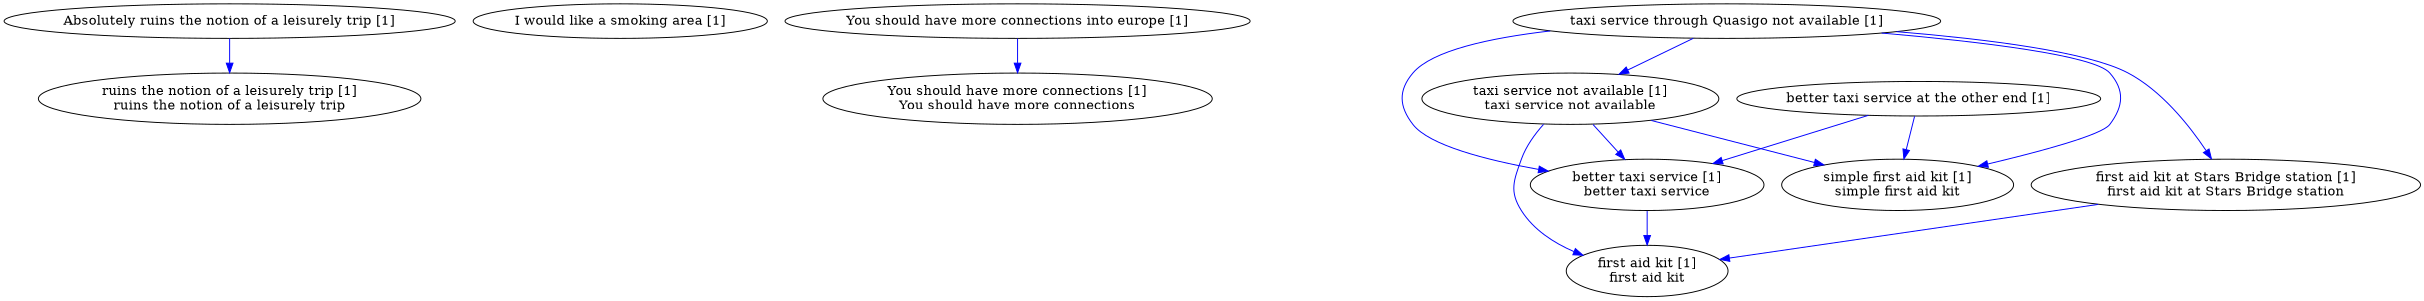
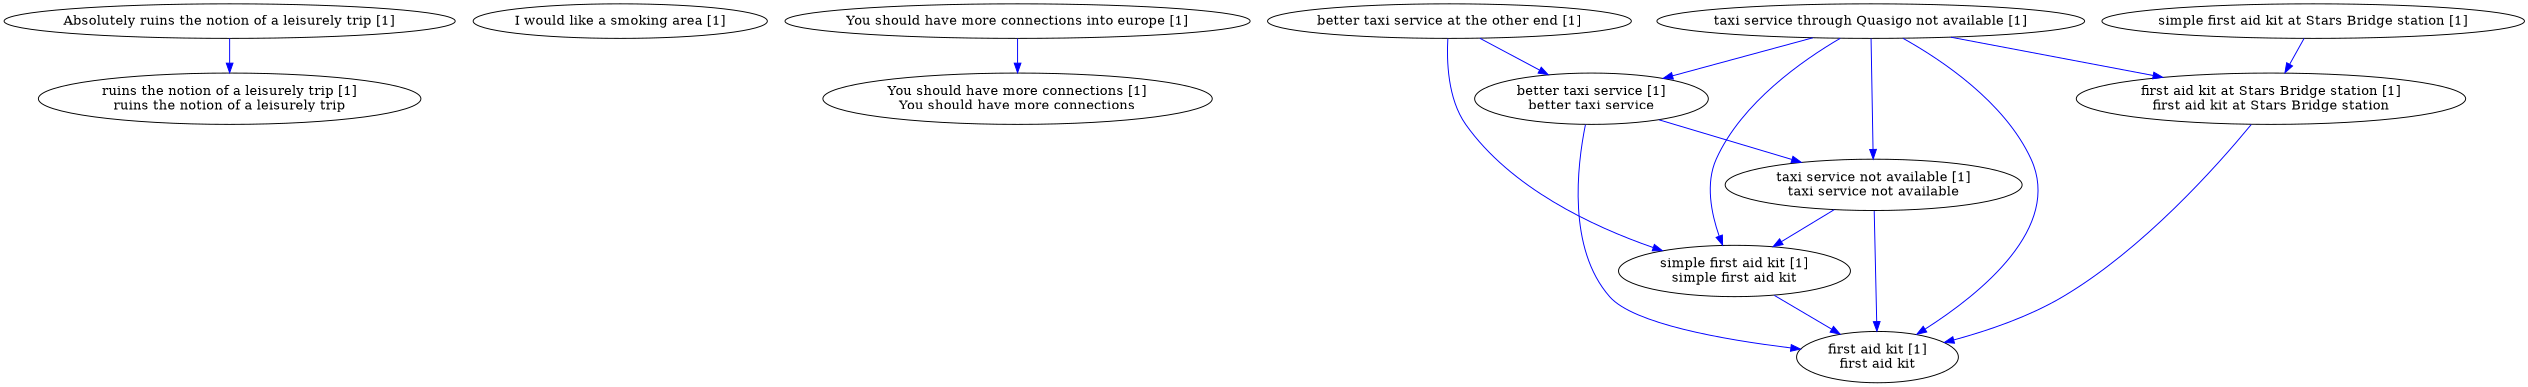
none -> (2313, 21)
(1606, 138) -> (1719, 138)
none -> (2036, 178)
none -> (1803, 312)
